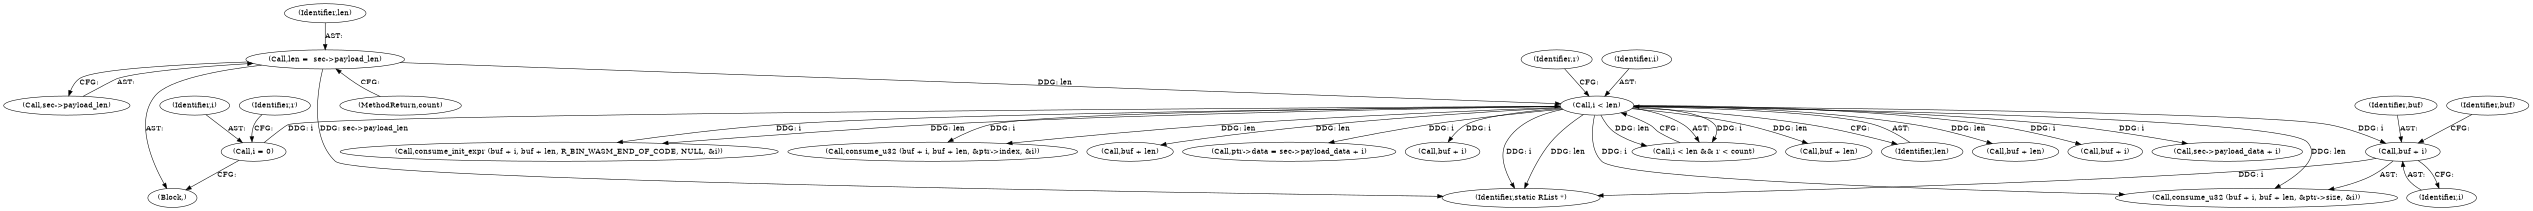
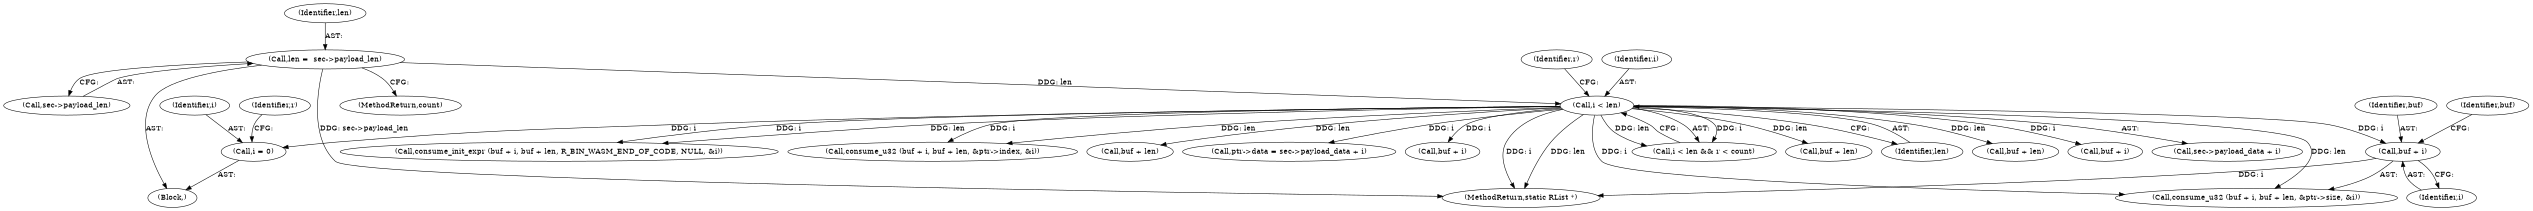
(360, 86) -> (380, 77)
(906, 111) -> (765, 122)
(2132, 129) -> (2132, 129)
(228, 175) -> (228, 175)
(1521, 198) -> (1521, 198)
